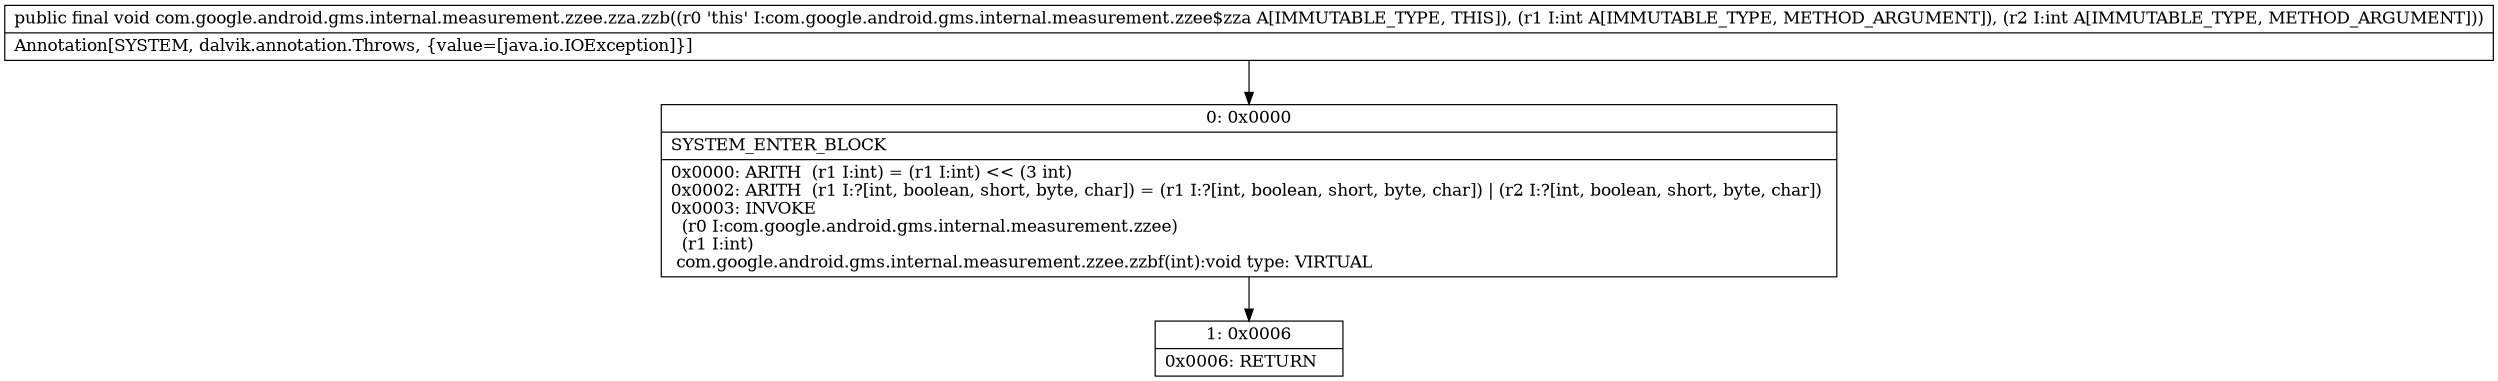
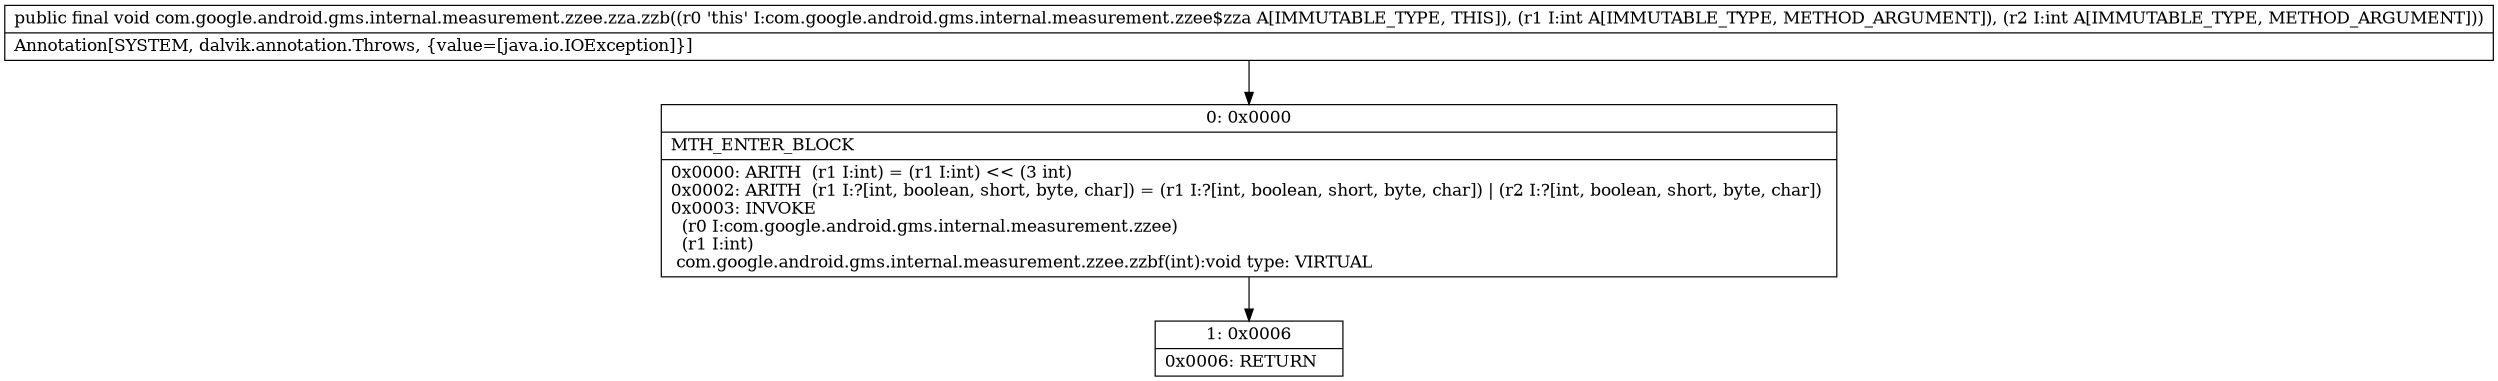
(779, 145) -> (763, 145)
